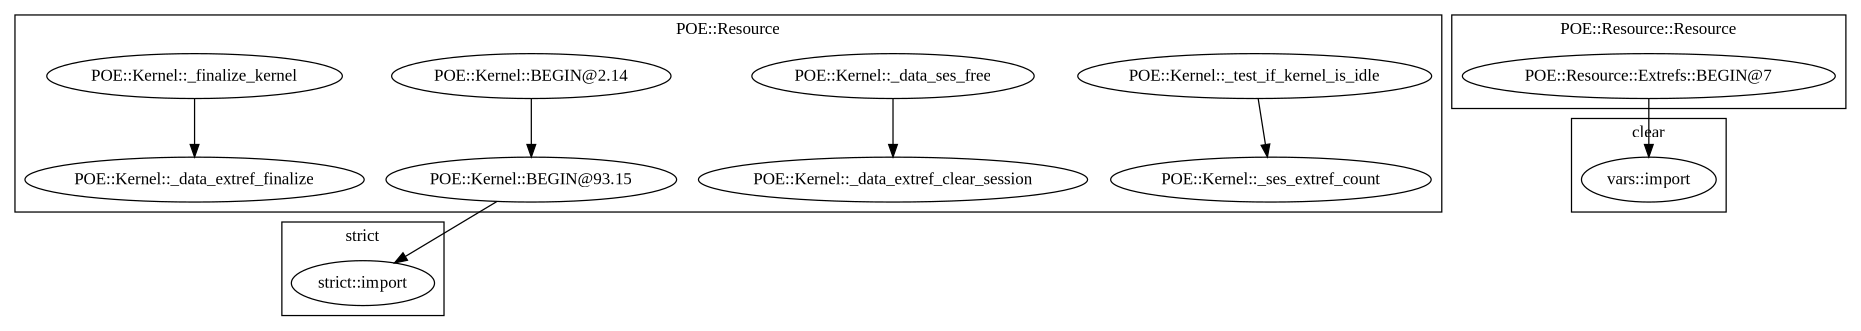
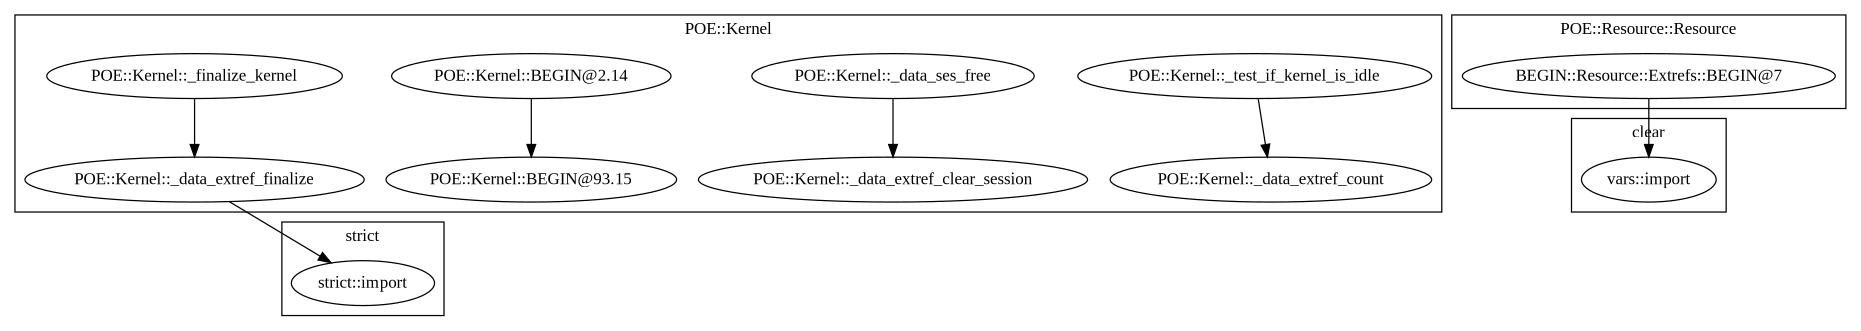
(728, 29) -> (728, 29)
(1649, 76) -> (1649, 76)
(1271, 180) -> (1271, 180)
(453, 228) -> (273, 228)
